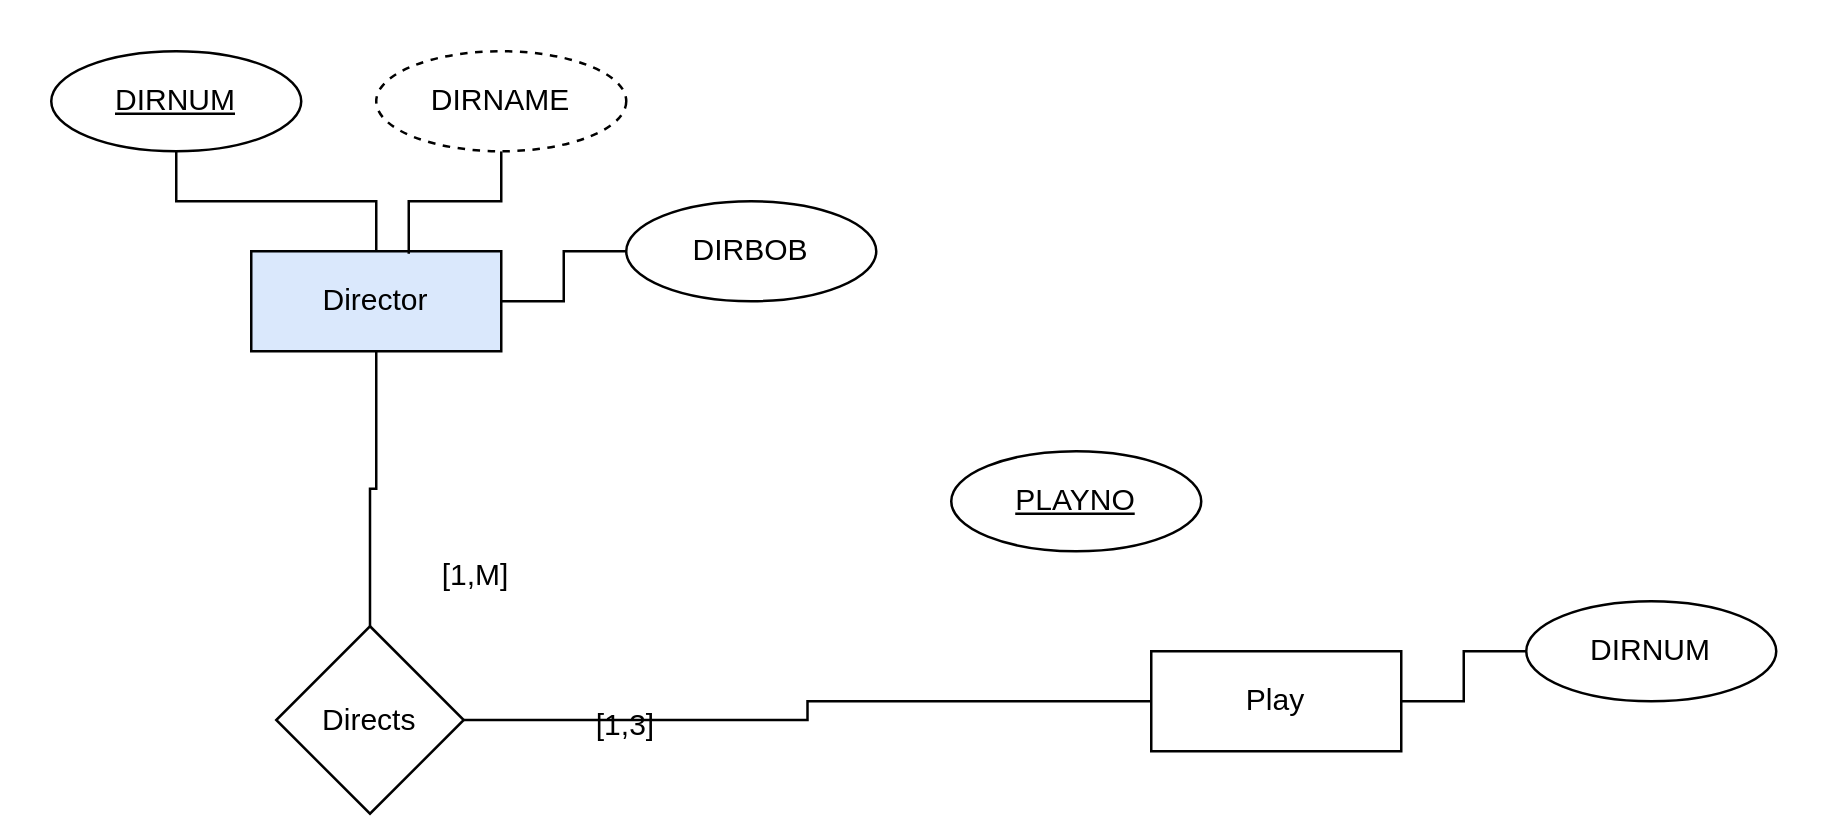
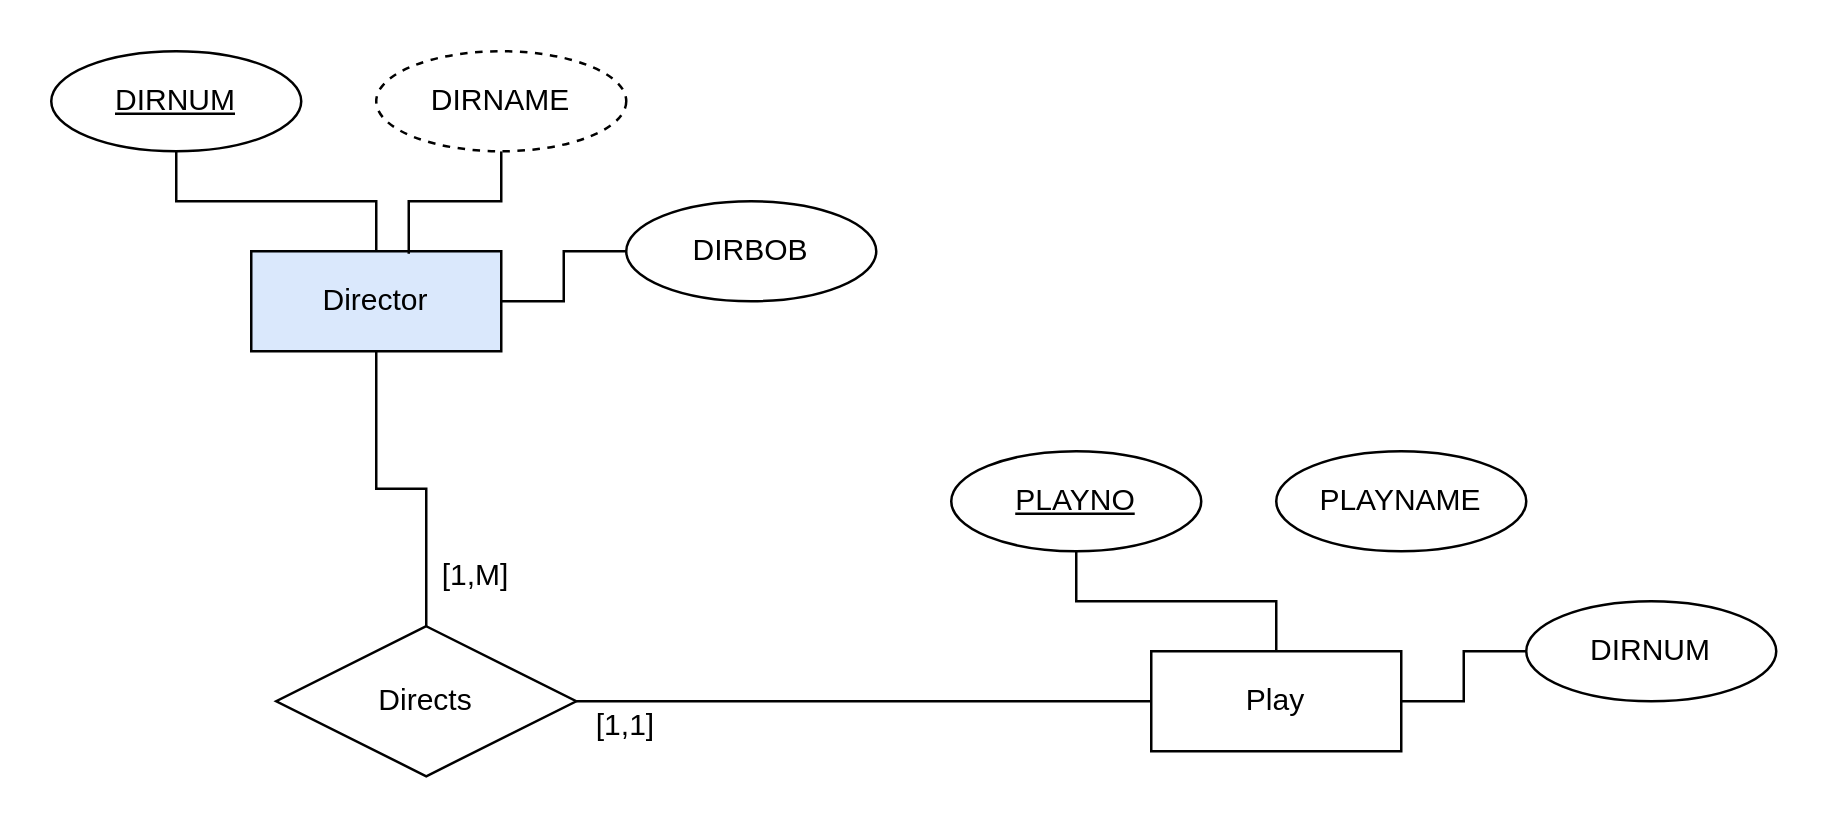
none -> (1401, 501)
none -> (1176, 601)
(370, 720) -> (426, 701)
(626, 726) -> (626, 726)
